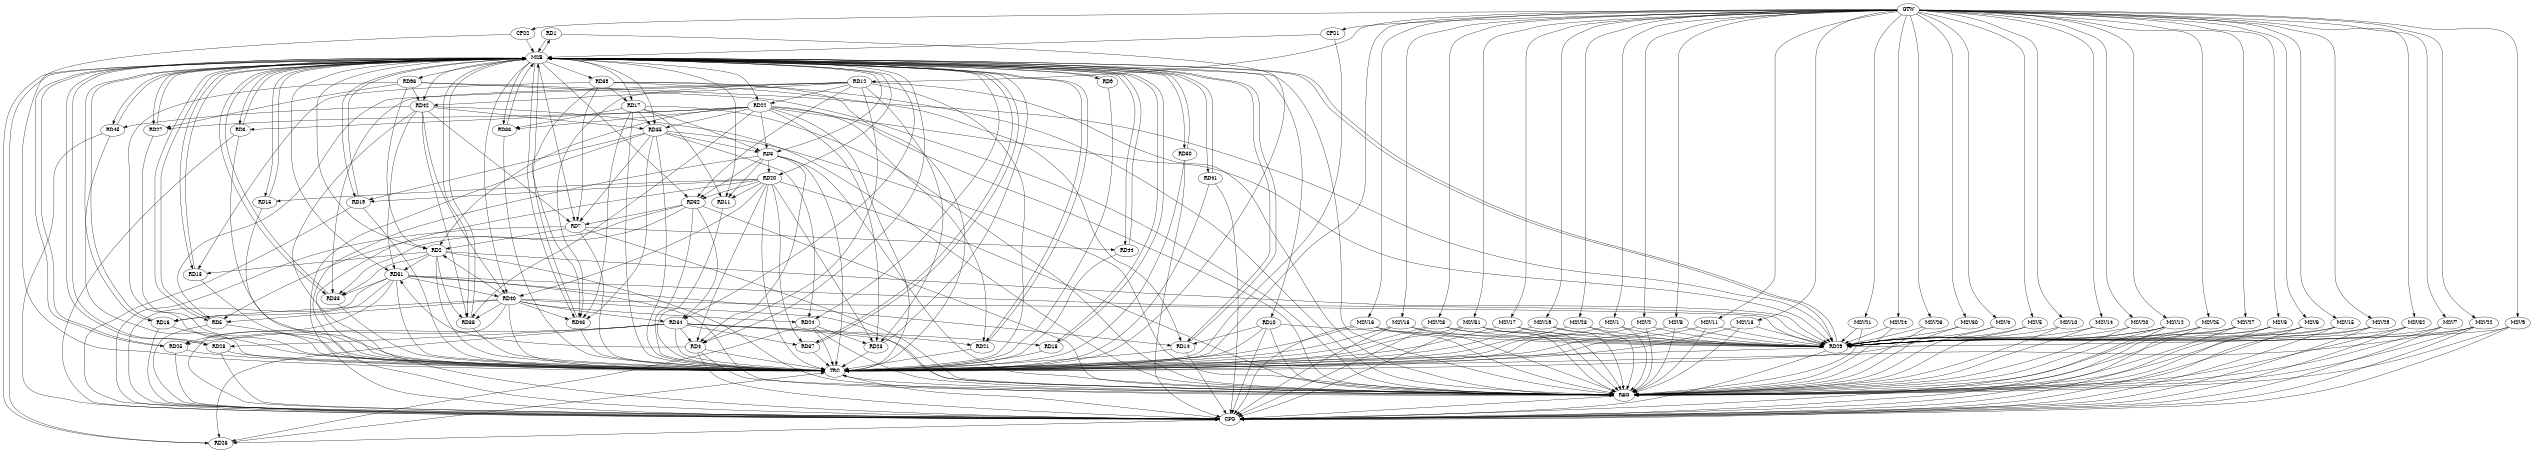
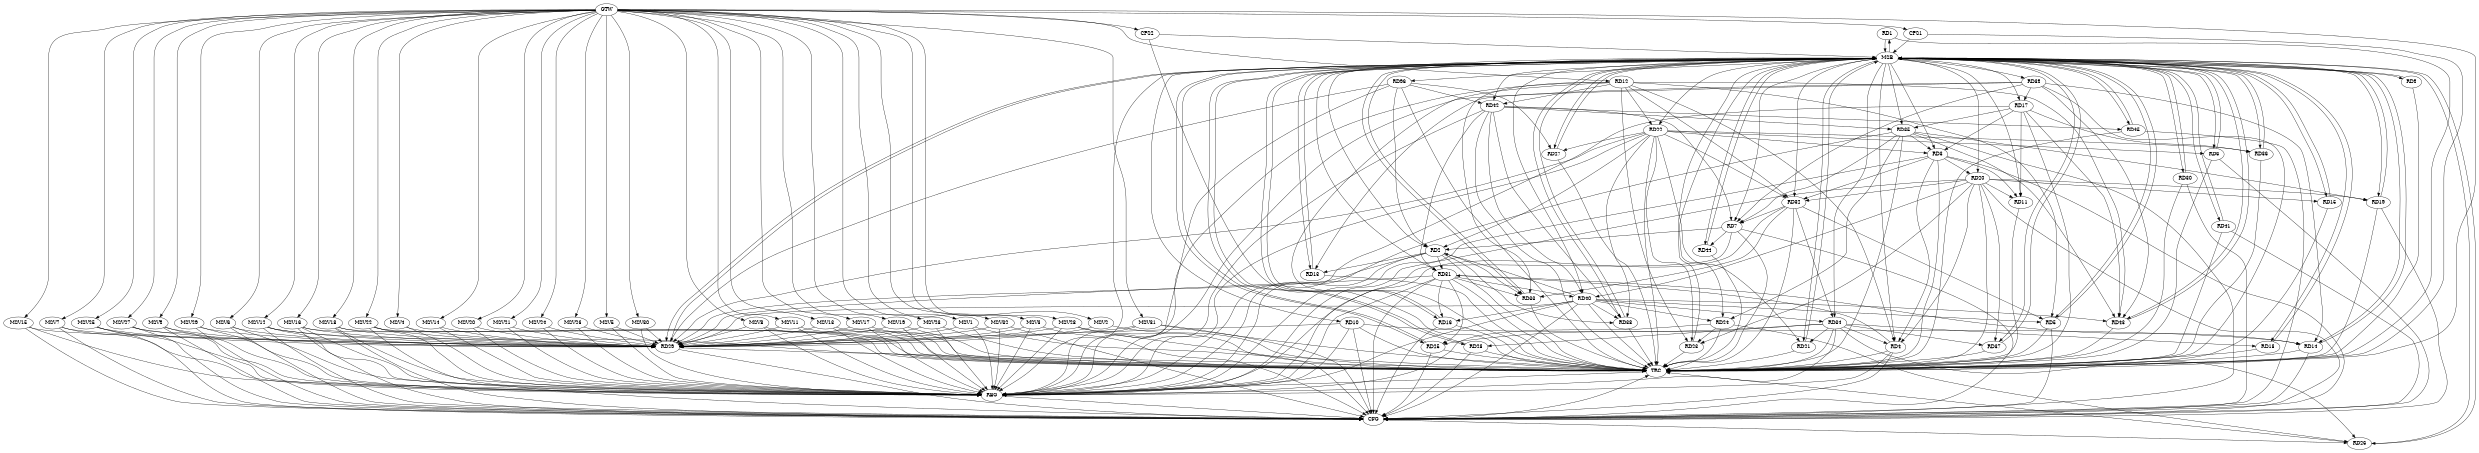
(709, 118) -> (1722, 162)
(2069, 323) -> none
(1652, 366) -> none
